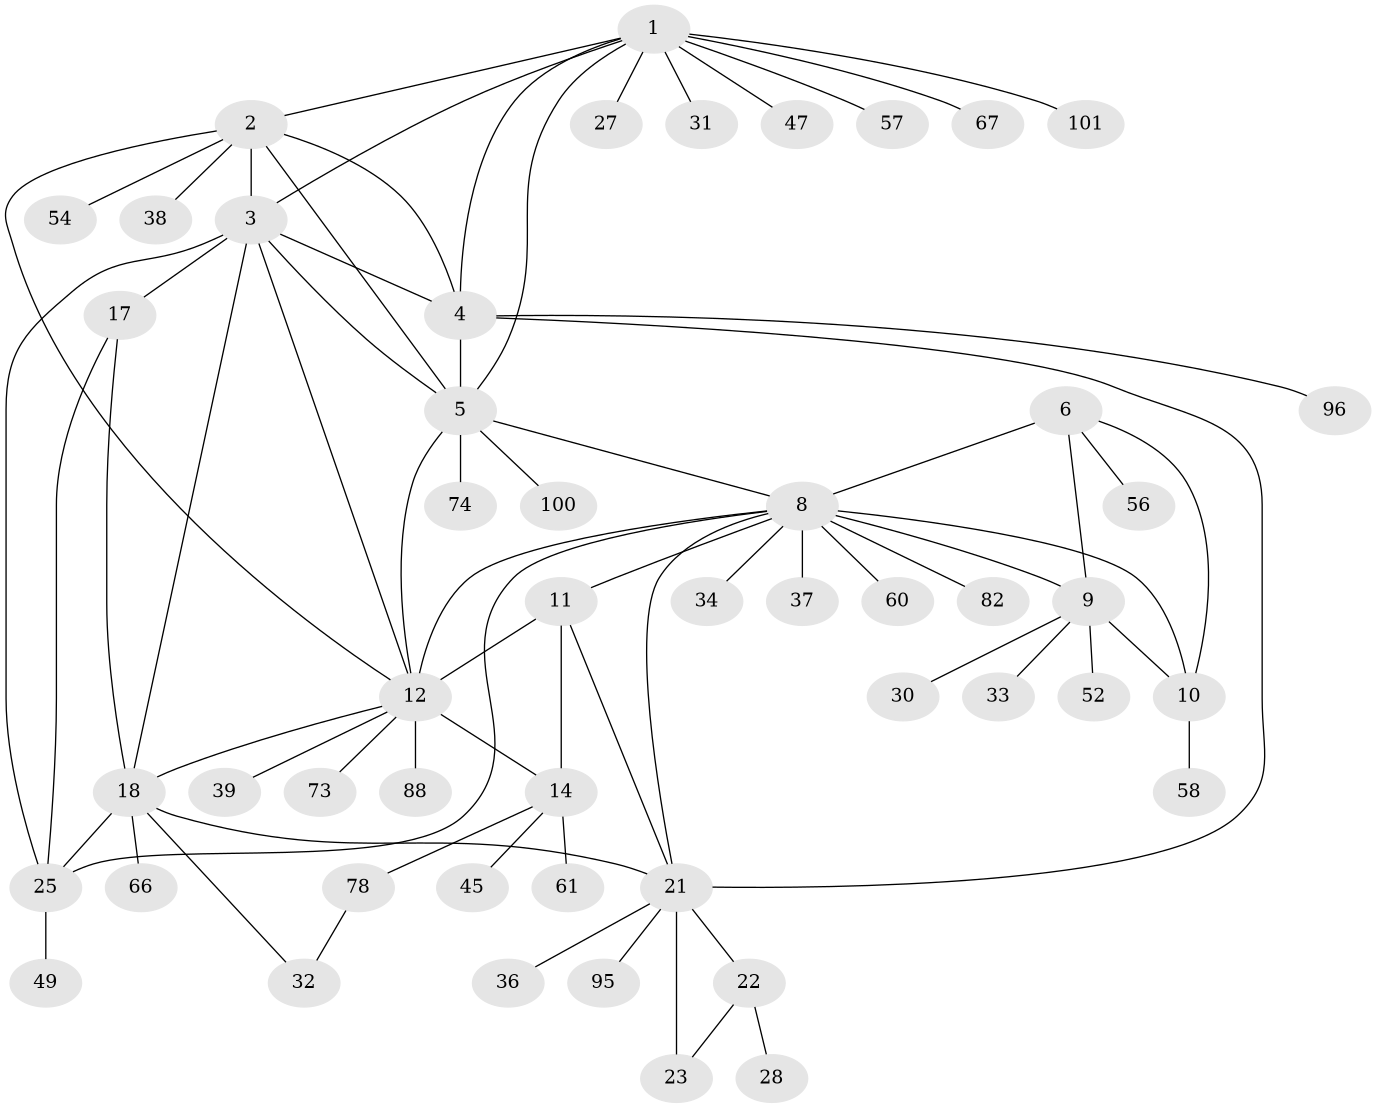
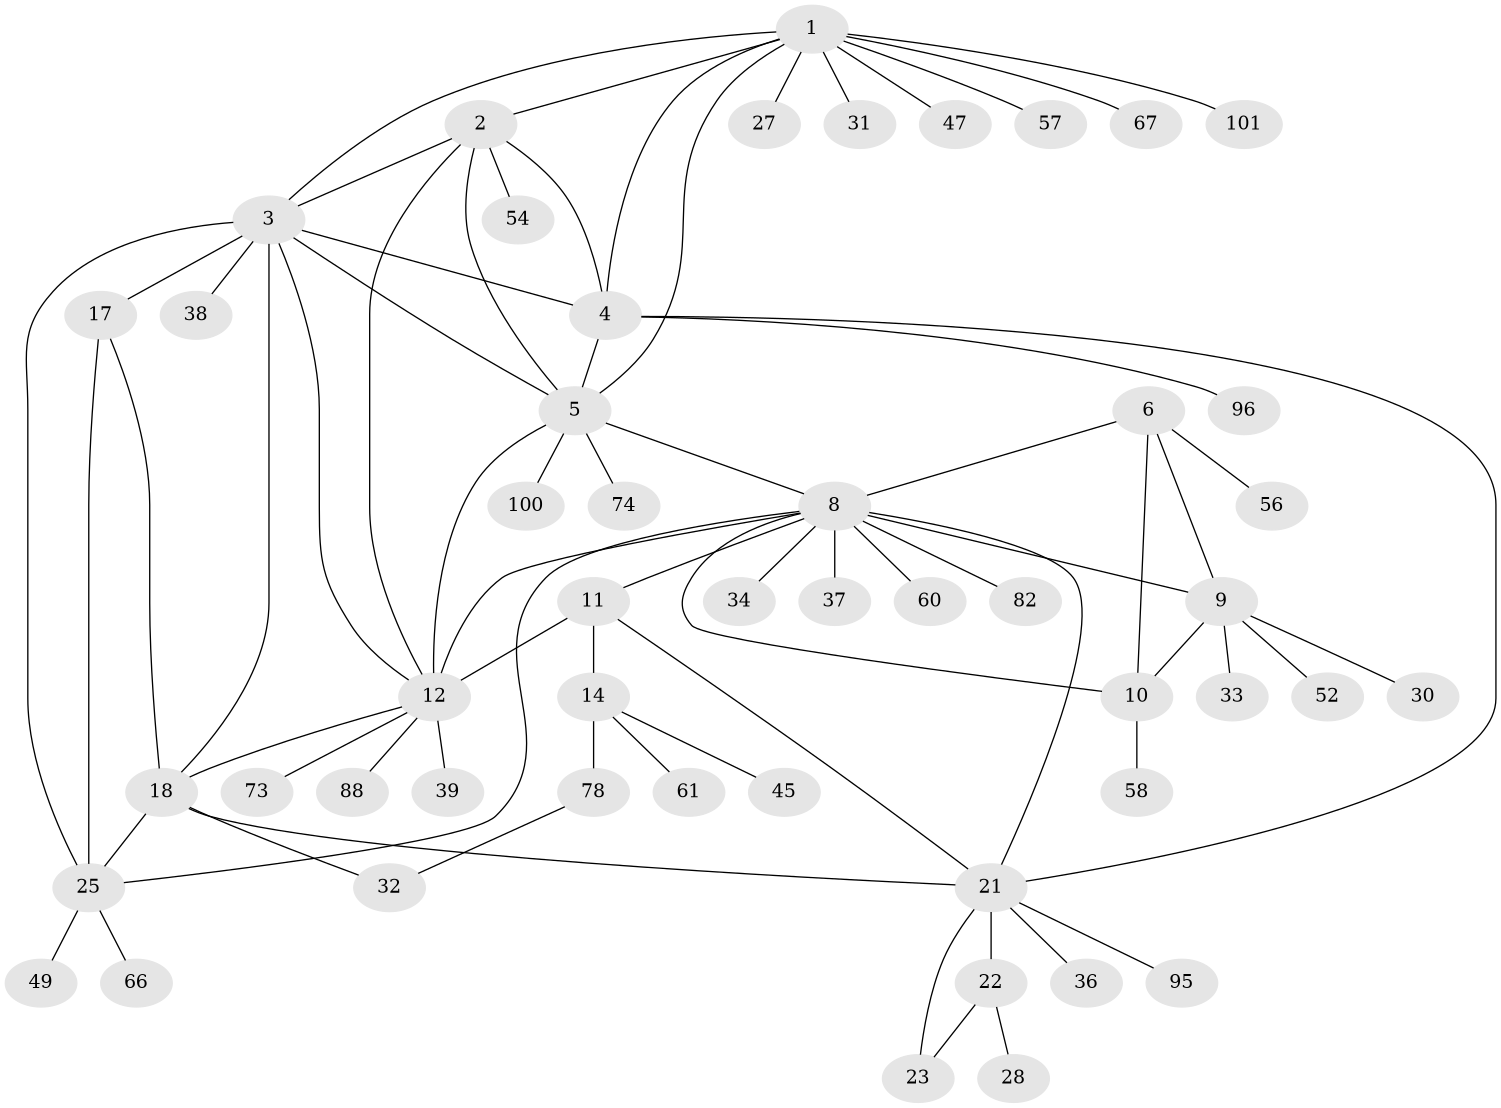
(204, 172) -> (233, 268)
(486, 743) -> none
(135, 840) -> (113, 936)
